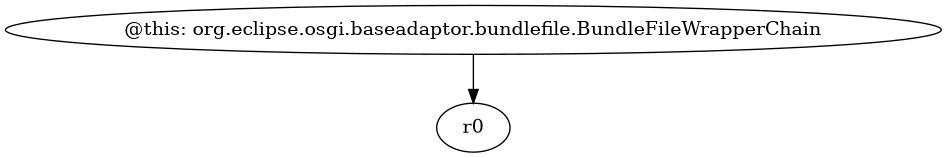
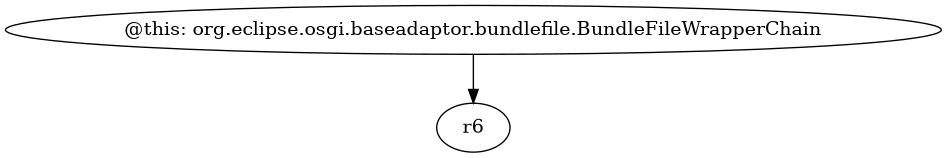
(473, 128) -> (473, 128)
